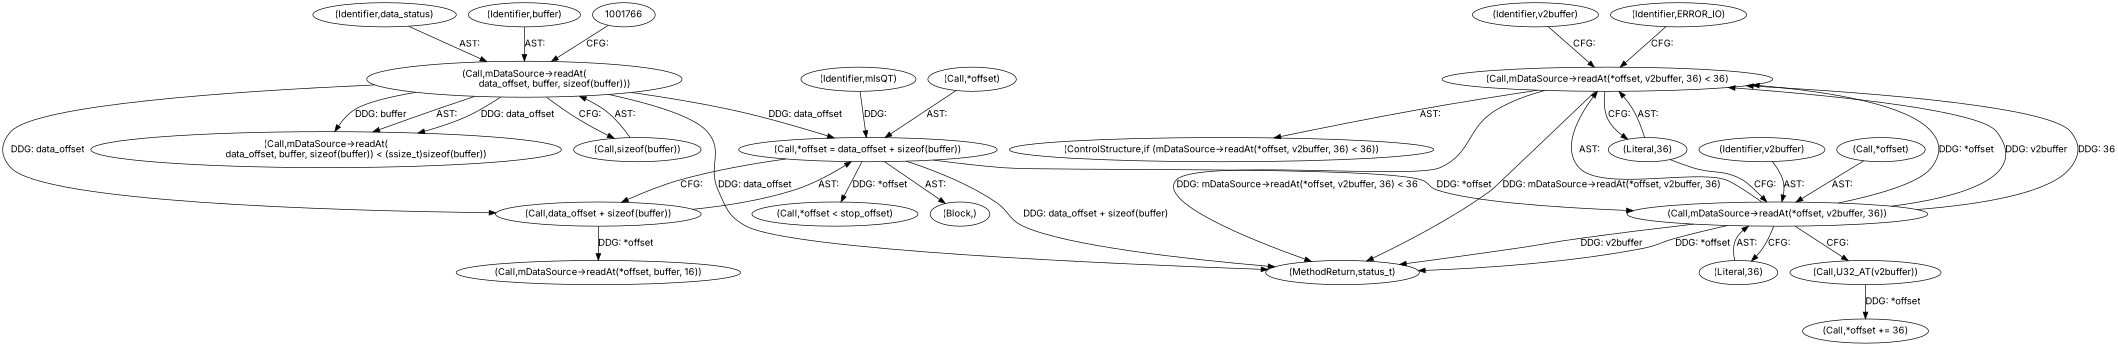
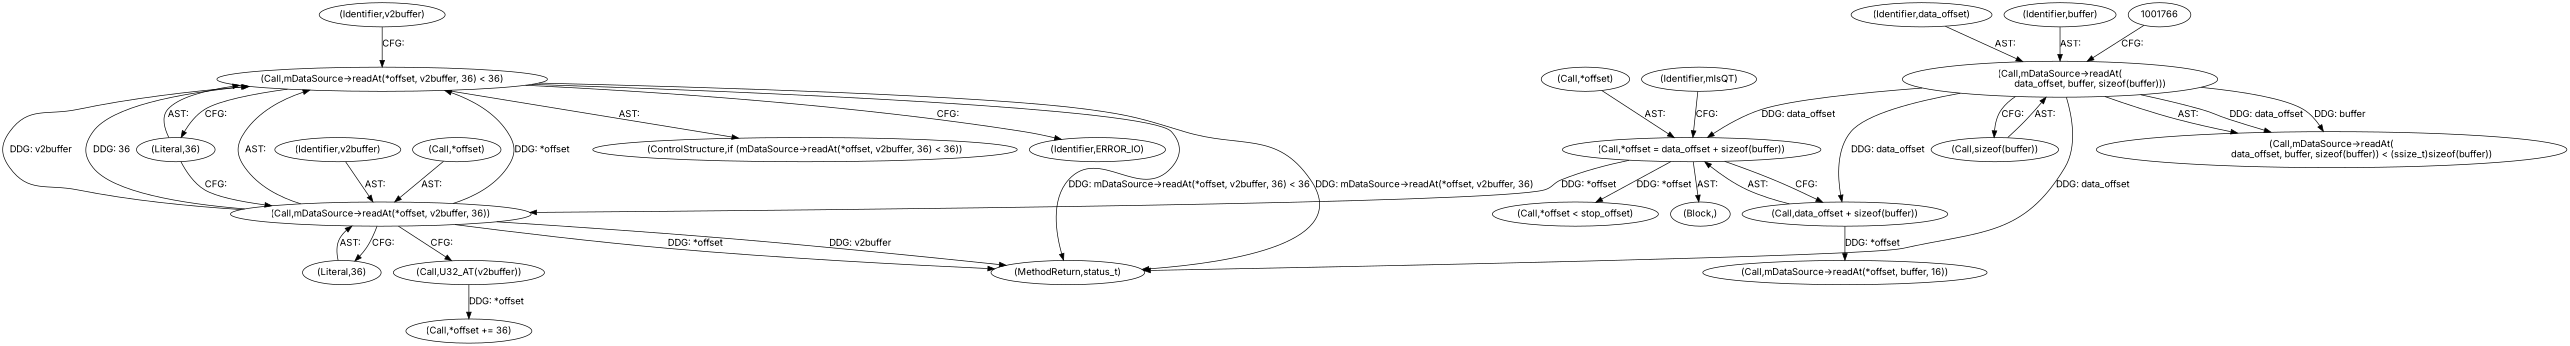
(385, 15) -> (1922, 15)
(1646, 45) -> (791, 104)
(877, 114) -> (1708, 114)
(1078, 242) -> none
